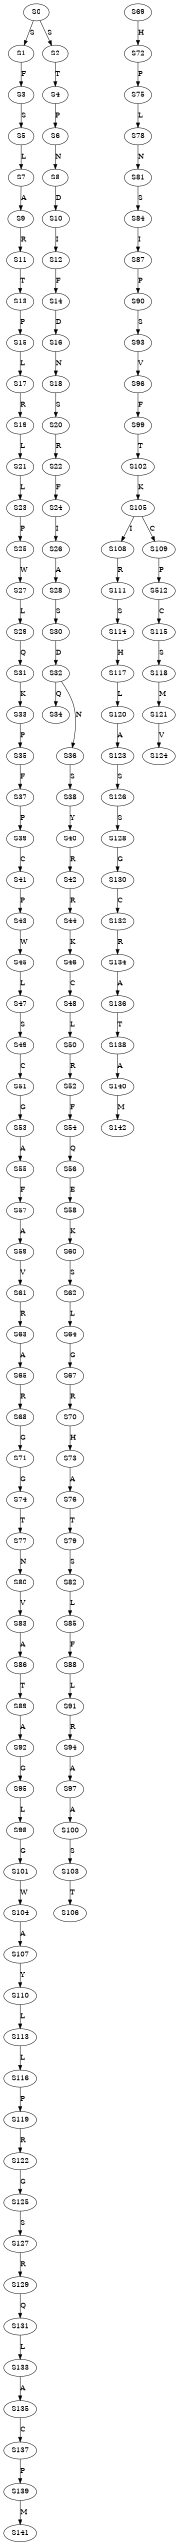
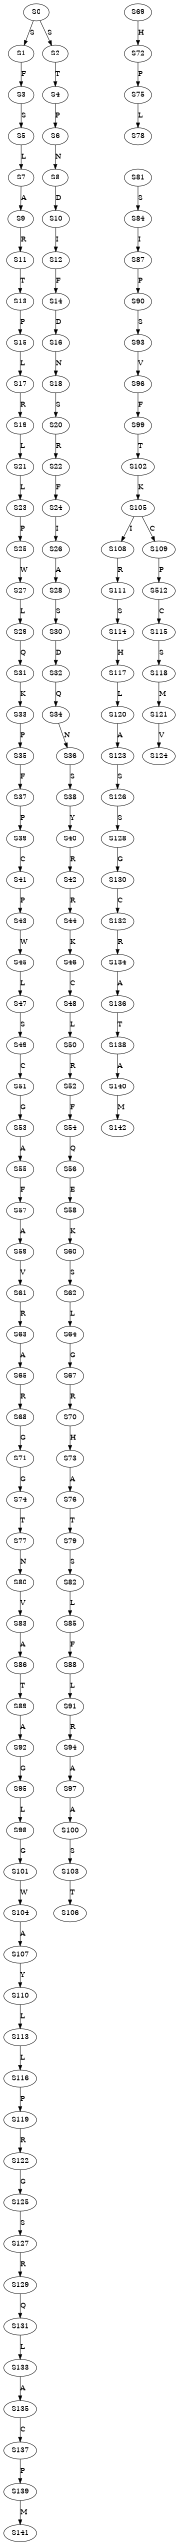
(138, 155) -> none
(75, 711) -> (62, 733)
